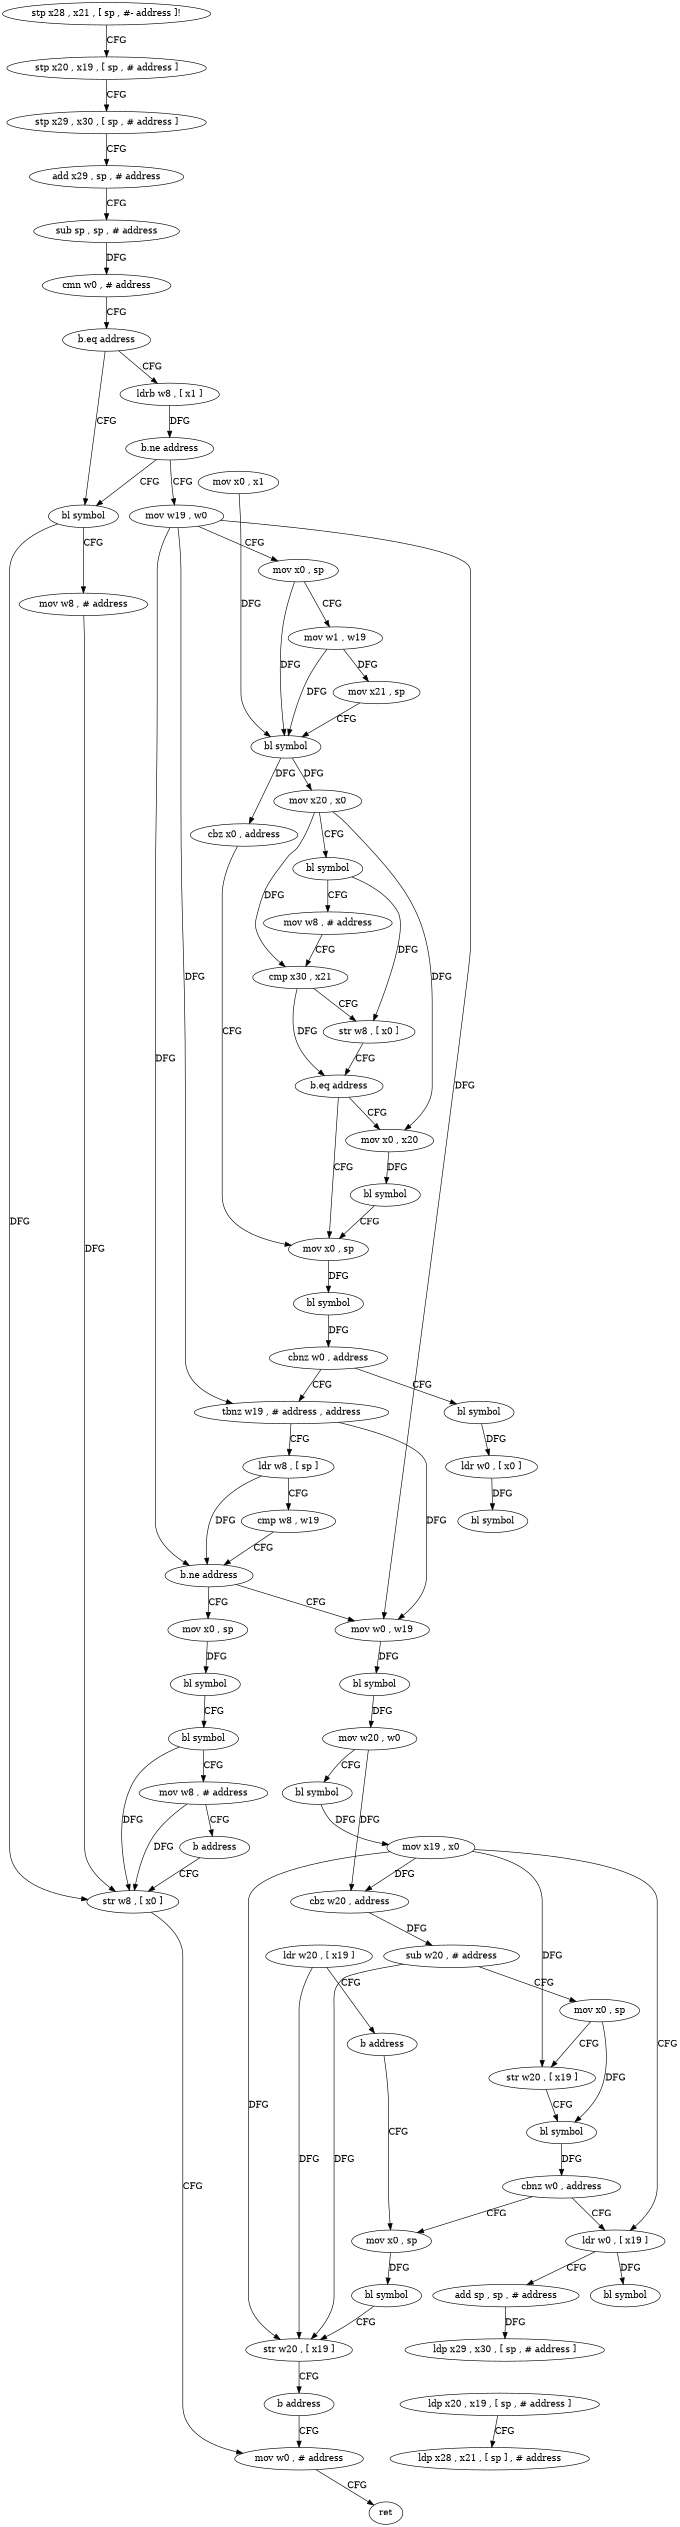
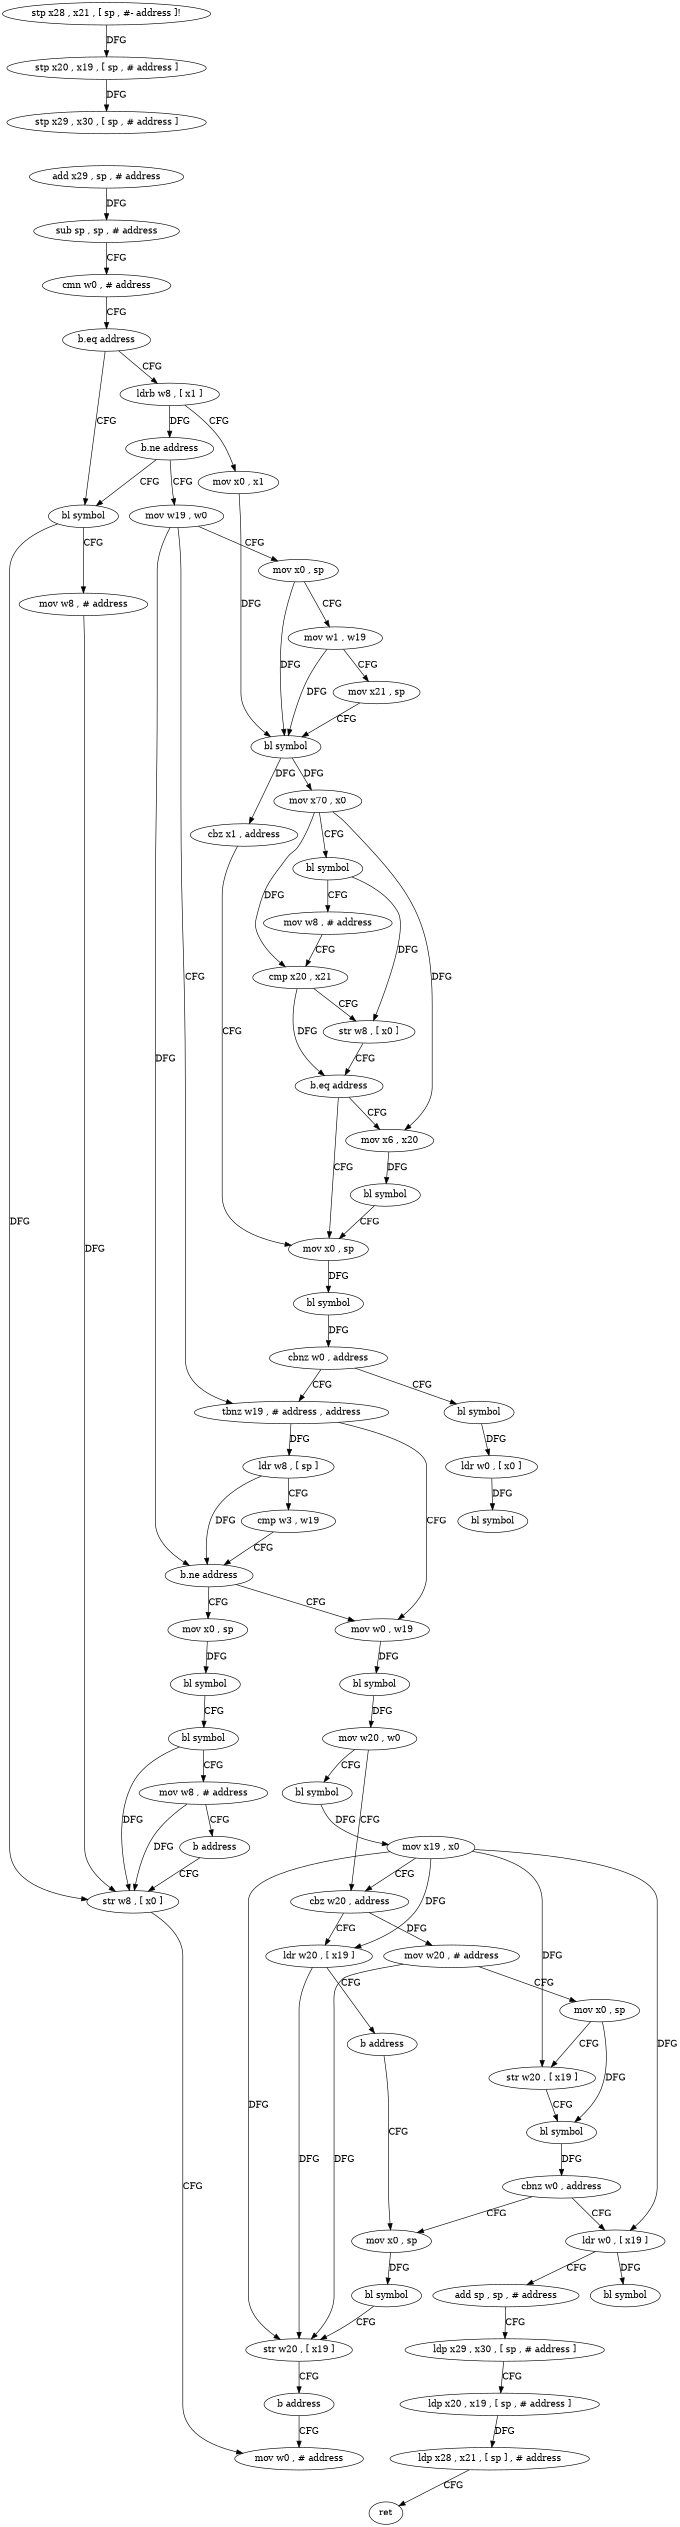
(117, 41) -> (117, 41)
(117, 95) -> (117, 95)
(107, 147) -> none
(117, 204) -> (117, 204)
(117, 258) -> (117, 258)
none -> (214, 431)
(368, 665) -> (368, 665)
(318, 801) -> (318, 801)
(244, 835) -> (244, 835)
(469, 965) -> none
(195, 978) -> (195, 978)
(300, 978) -> (300, 978)
(390, 1141) -> (390, 1141)
(300, 1440) -> (300, 1440)
(288, 1521) -> (288, 1521)
(437, 1521) -> (437, 1521)
(370, 1820) -> (370, 1820)
(405, 1875) -> (405, 1875)
none -> (412, 1915)
none -> (336, 1926)
(452, 1956) -> (452, 1956)
(668, 2044) -> (668, 2044)
(515, 2323) -> (515, 2323)
none -> (502, 2374)
(505, 2432) -> (505, 2432)
(342, 2486) -> (437, 2486)
